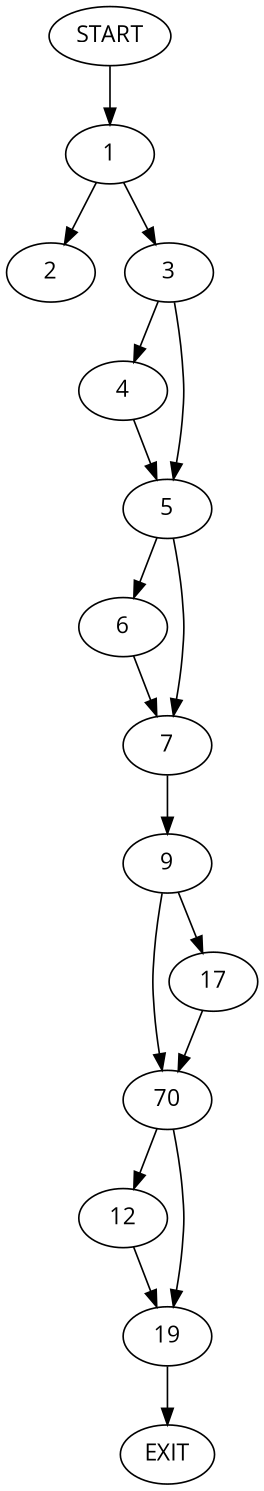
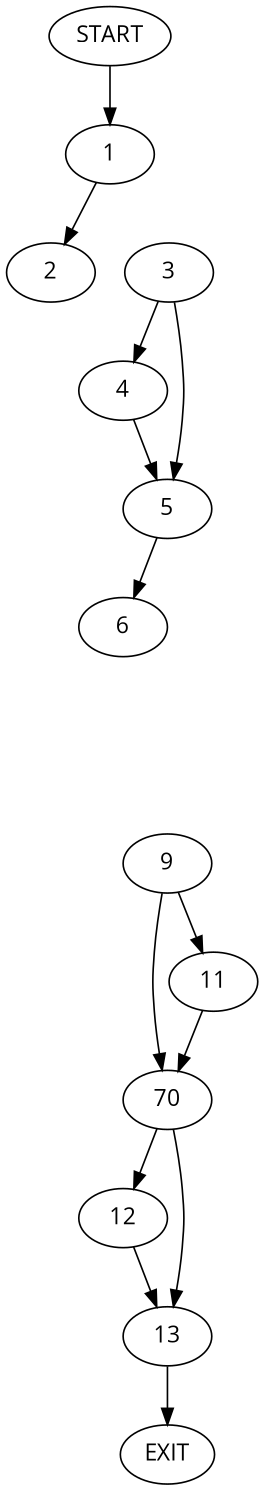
(136, 206) -> none
(167, 745) -> none
(213, 982) -> (213, 982)
(167, 1336) -> (167, 1336)
